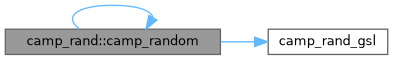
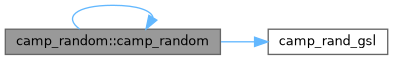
(113, 42) -> (113, 42)
